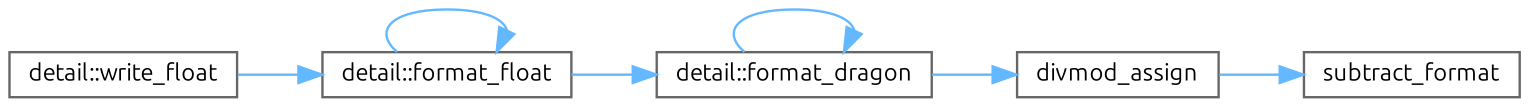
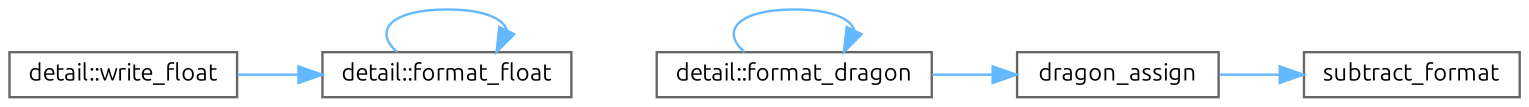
(602, 75) -> none
(1118, 75) -> (1118, 75)
